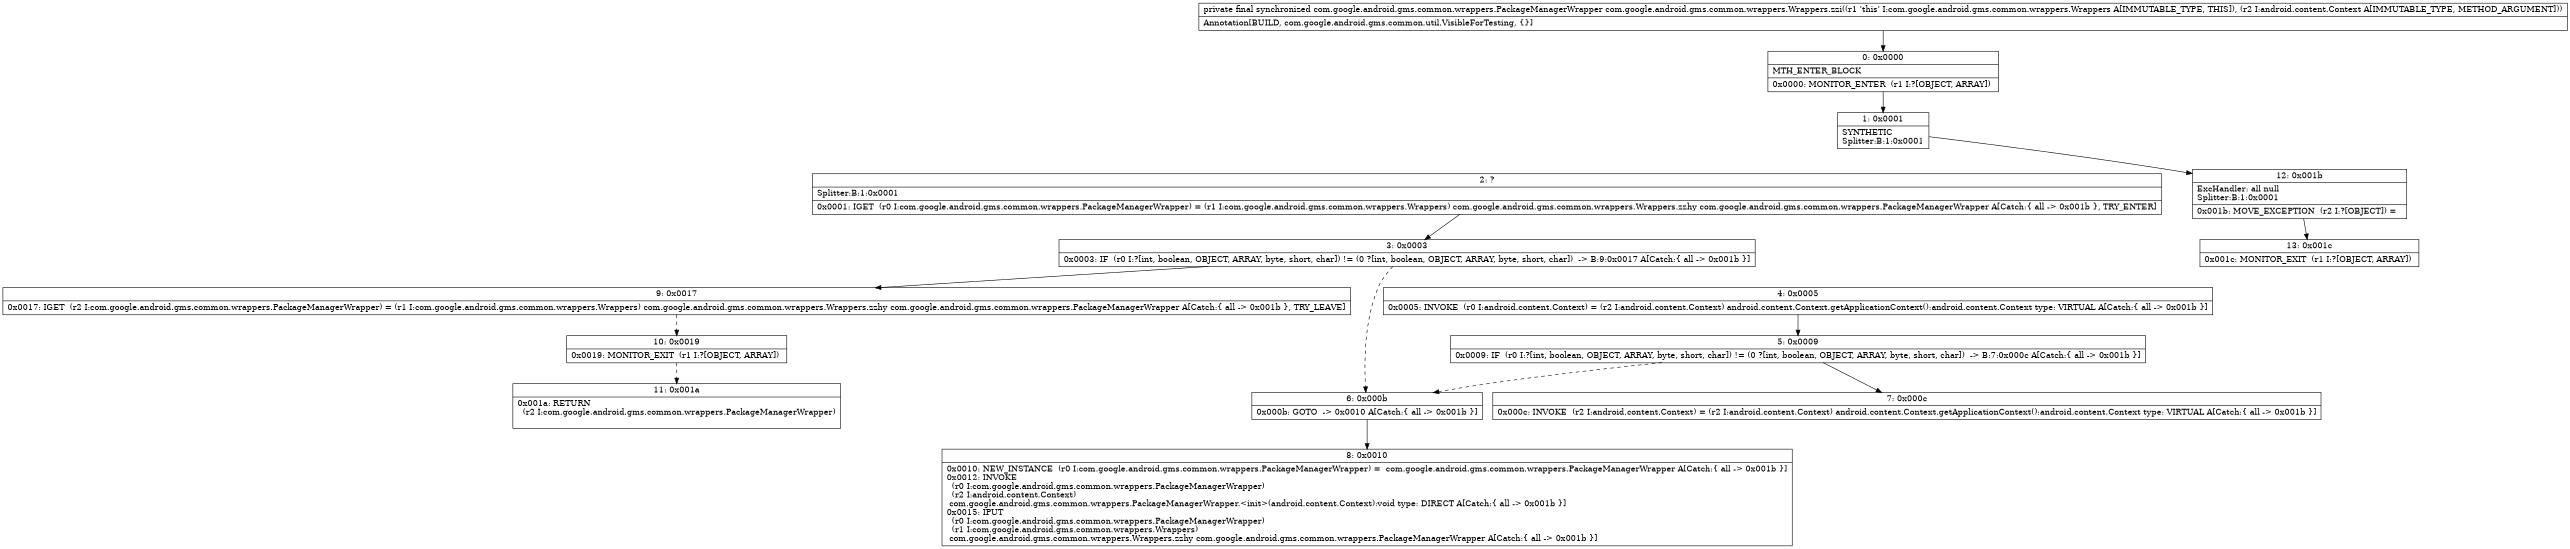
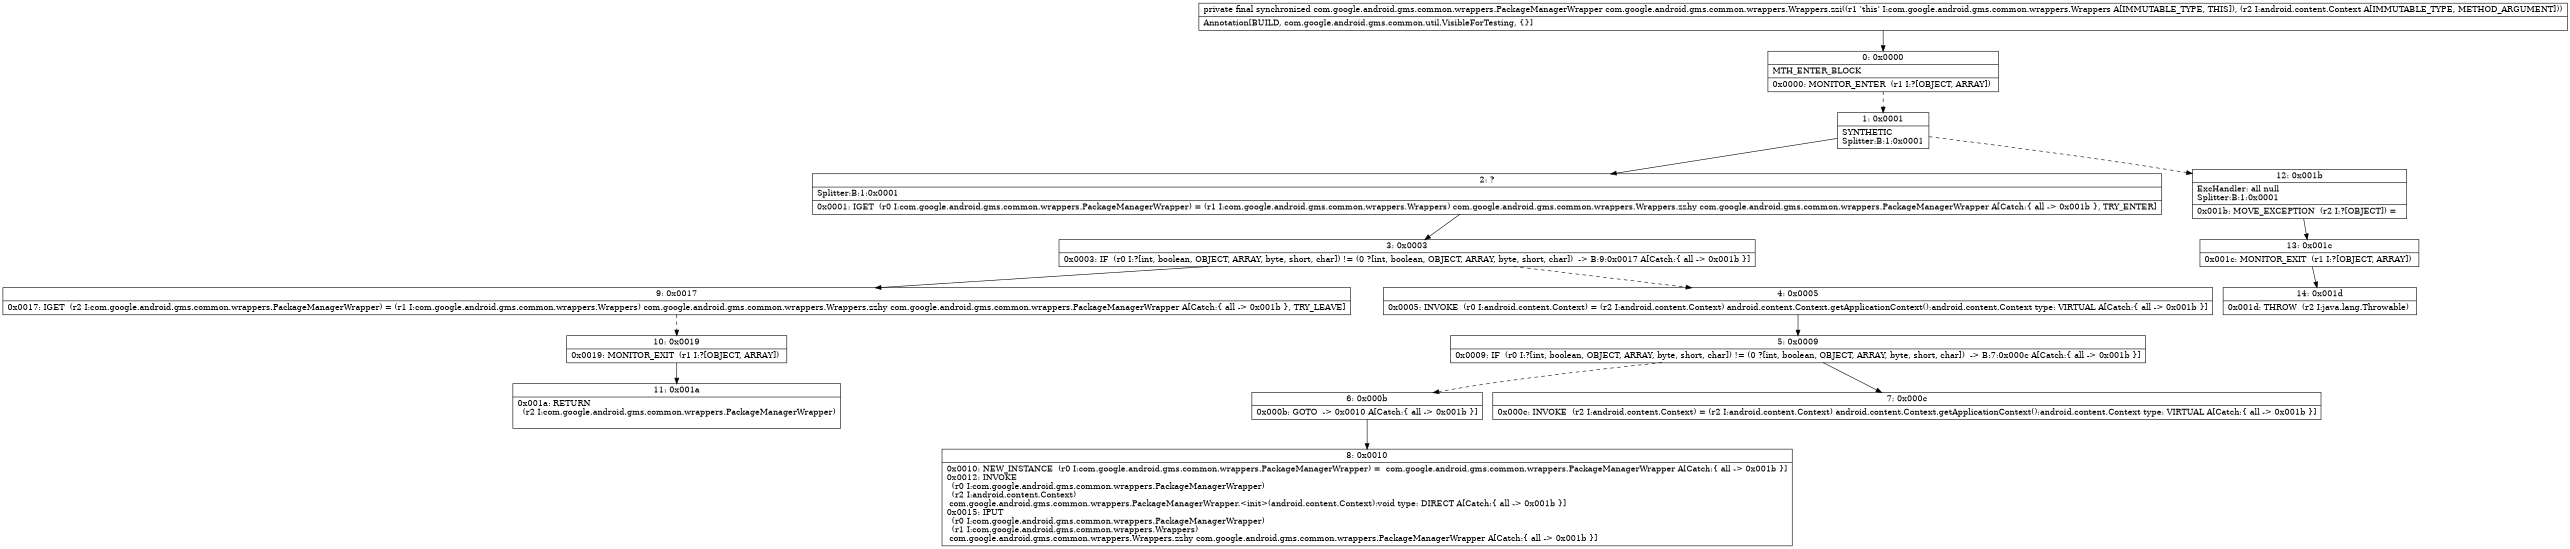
(1883, 99) -> (1883, 99)
(2058, 153) -> (2058, 153)
none -> (1727, 156)
none -> (2320, 301)
(1368, 324) -> (1600, 277)
(677, 370) -> (677, 370)
